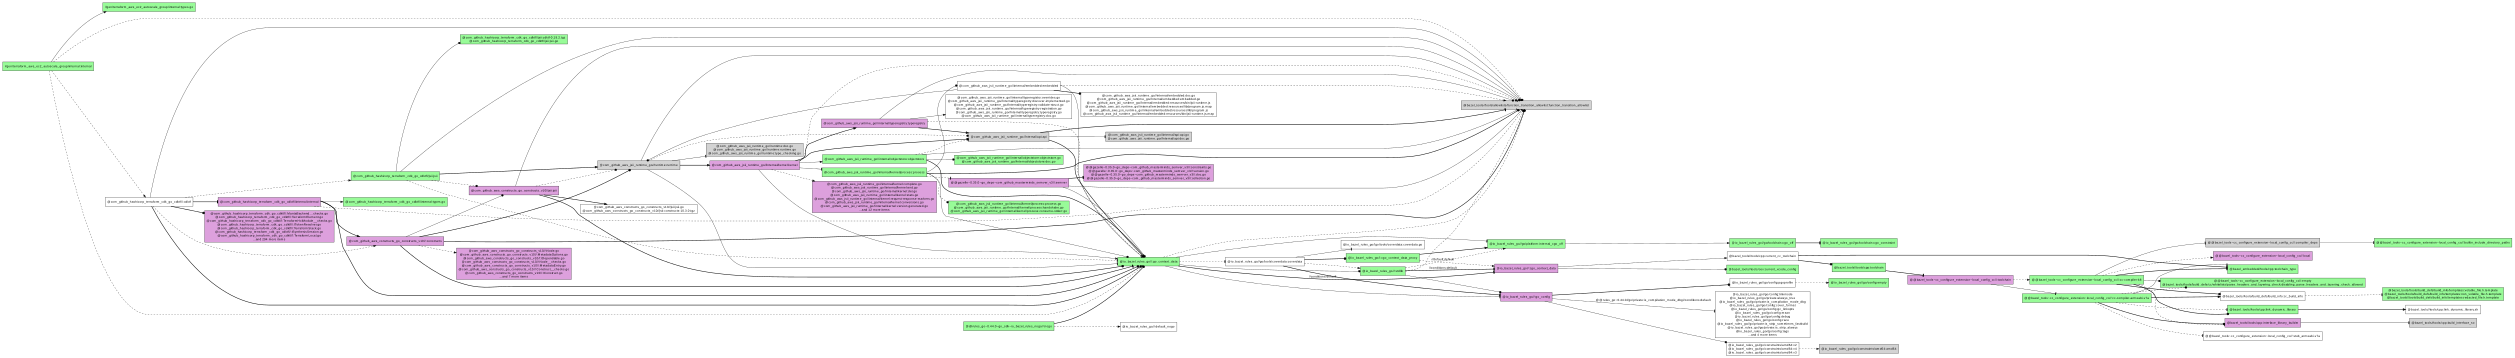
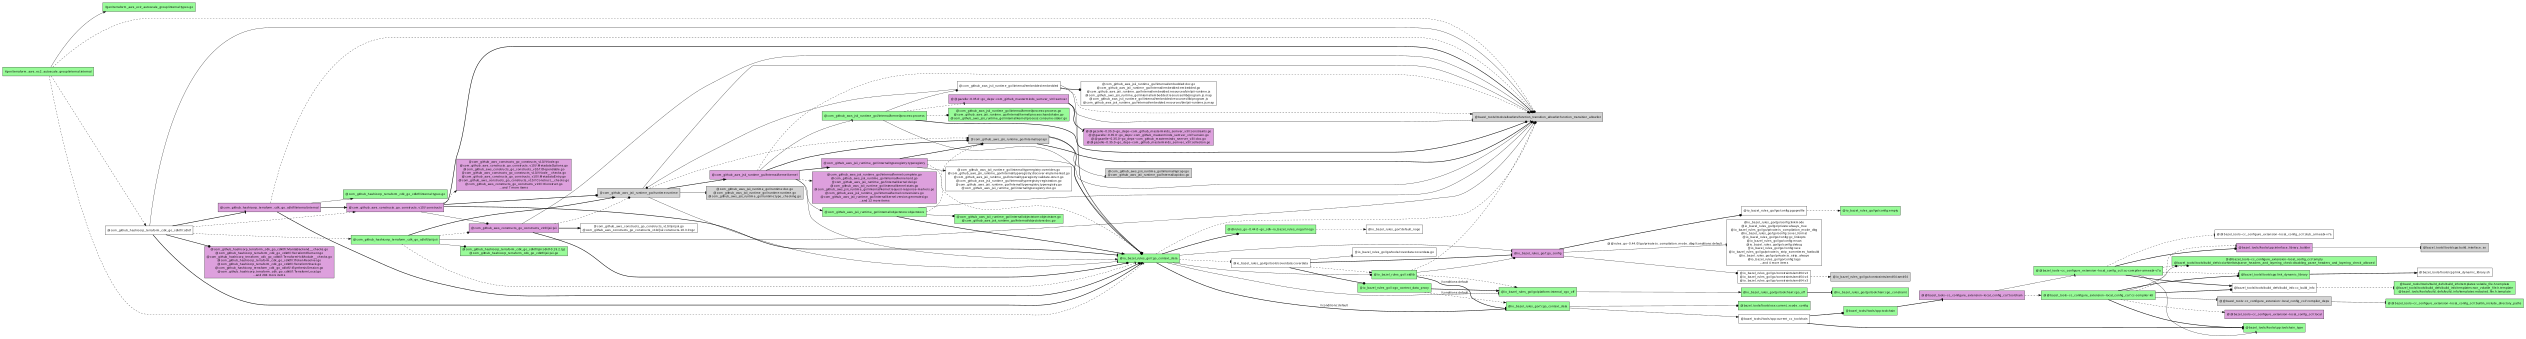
(1443, 259) -> (1454, 293)
(1526, 268) -> (1538, 306)
(2263, 269) -> (2274, 328)
(1102, 302) -> (1199, 243)
